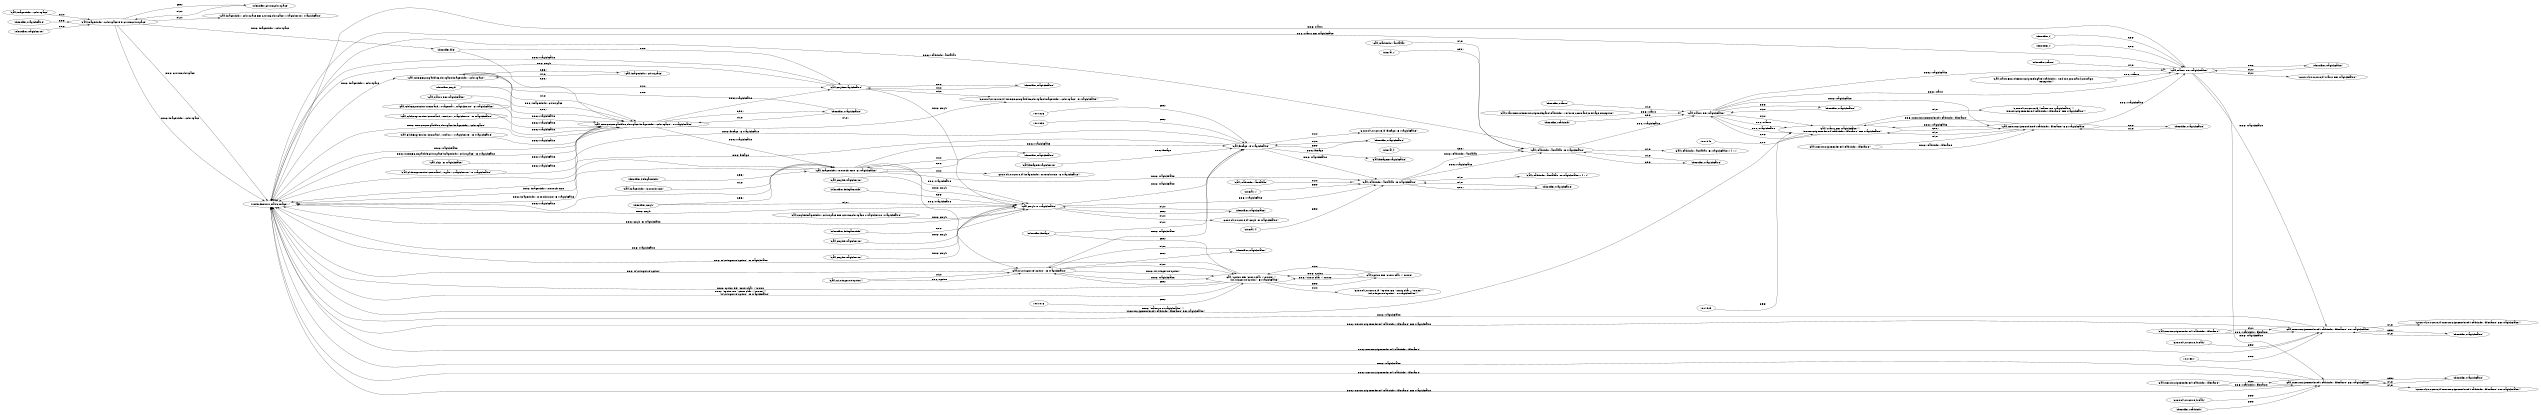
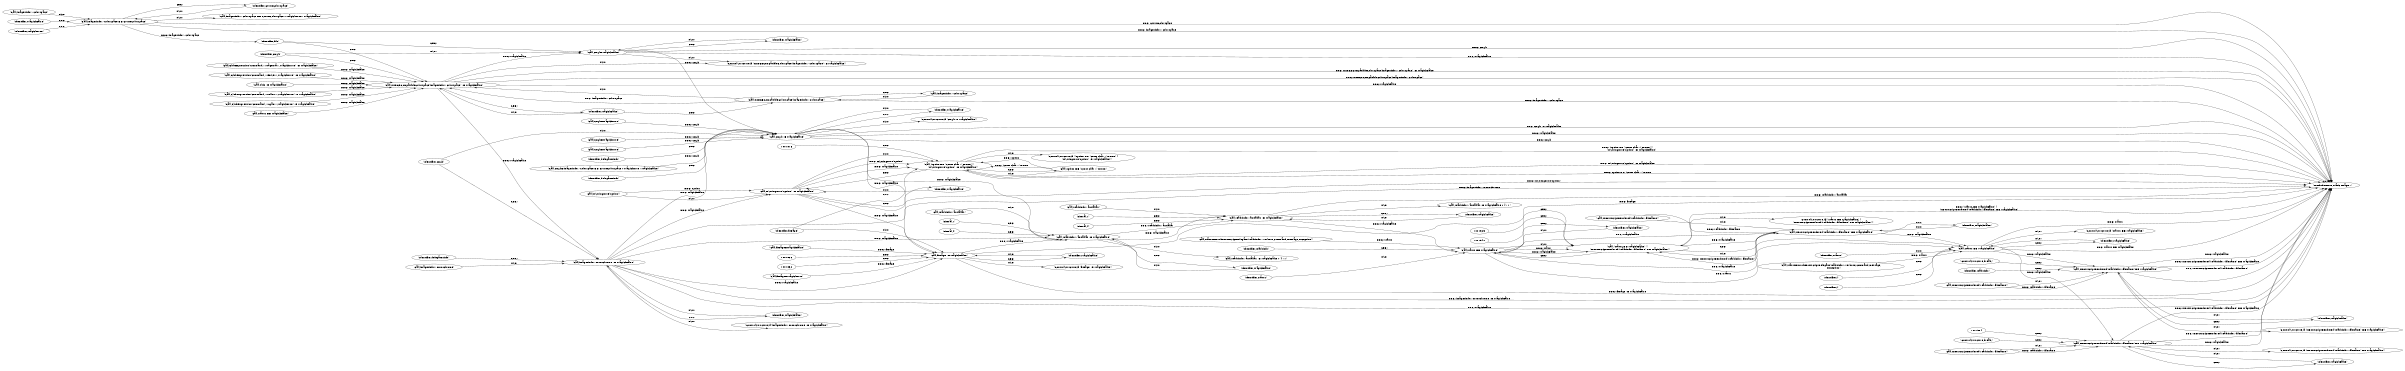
(322, 129) -> (1595, 102)
(1317, 154) -> (867, 251)
